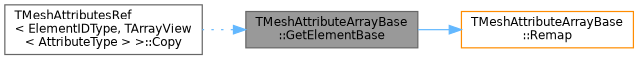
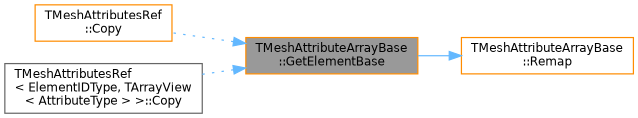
none -> (104, 23)
(332, 30) -> (332, 56)
